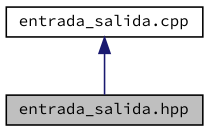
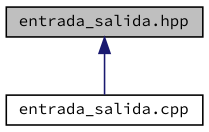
(105, 74) -> (105, 74)
